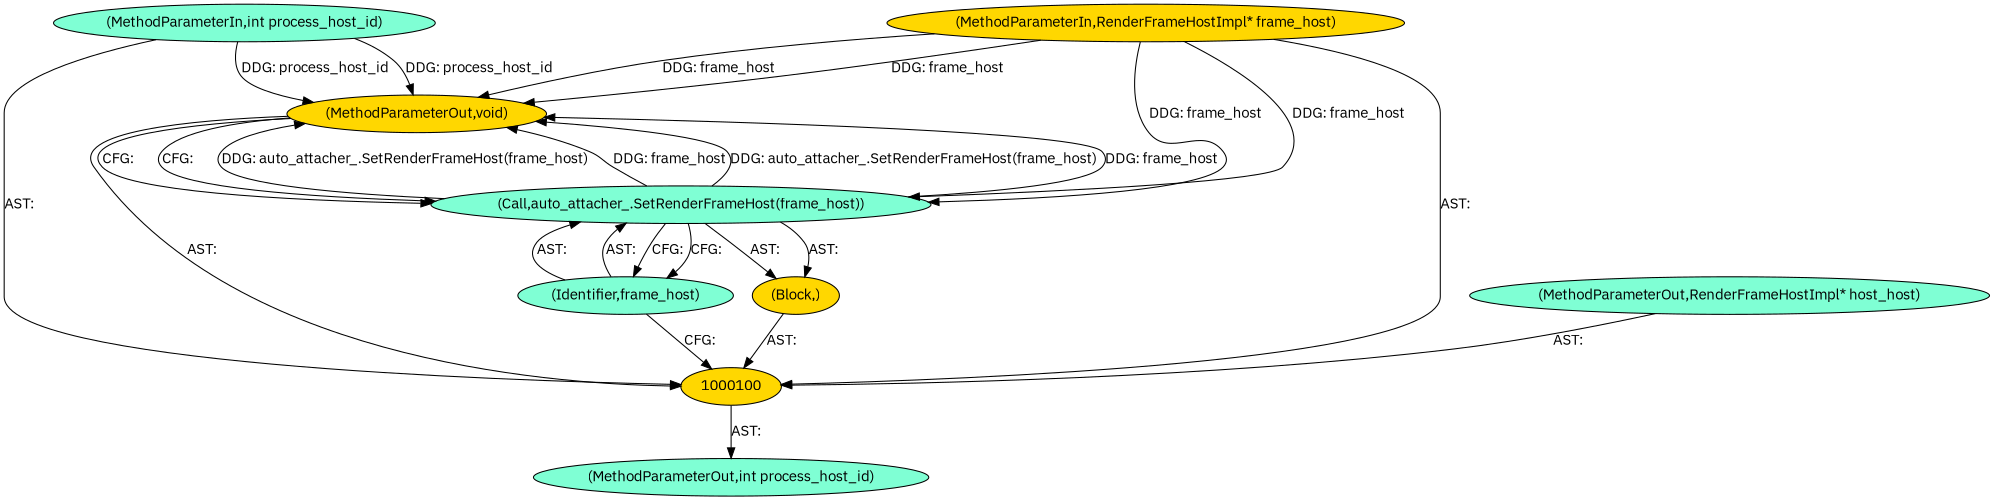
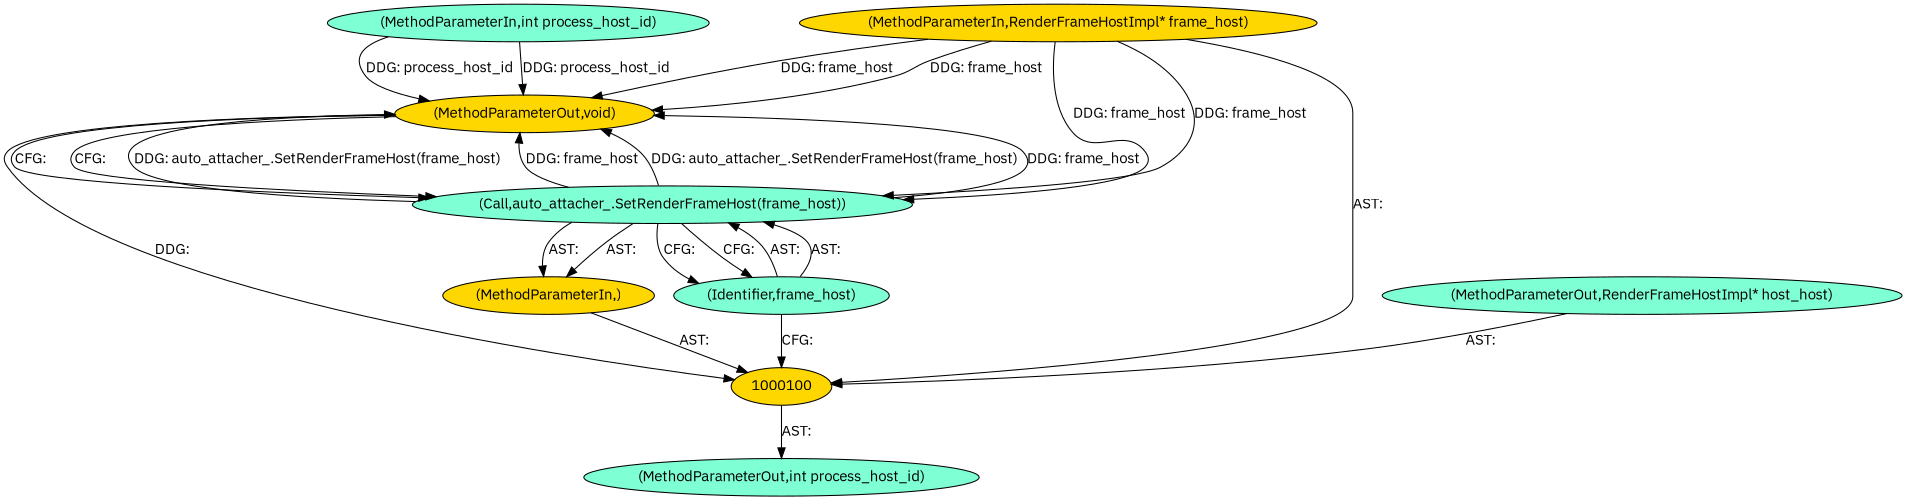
(204, 250) -> (174, 250)
(796, 296) -> (549, 296)
(151, 350) -> none
